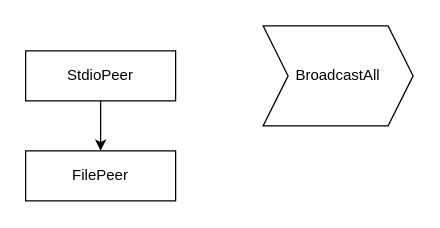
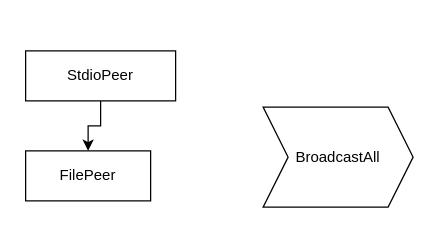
(338, 76) -> (338, 157)
(101, 176) -> (88, 176)
